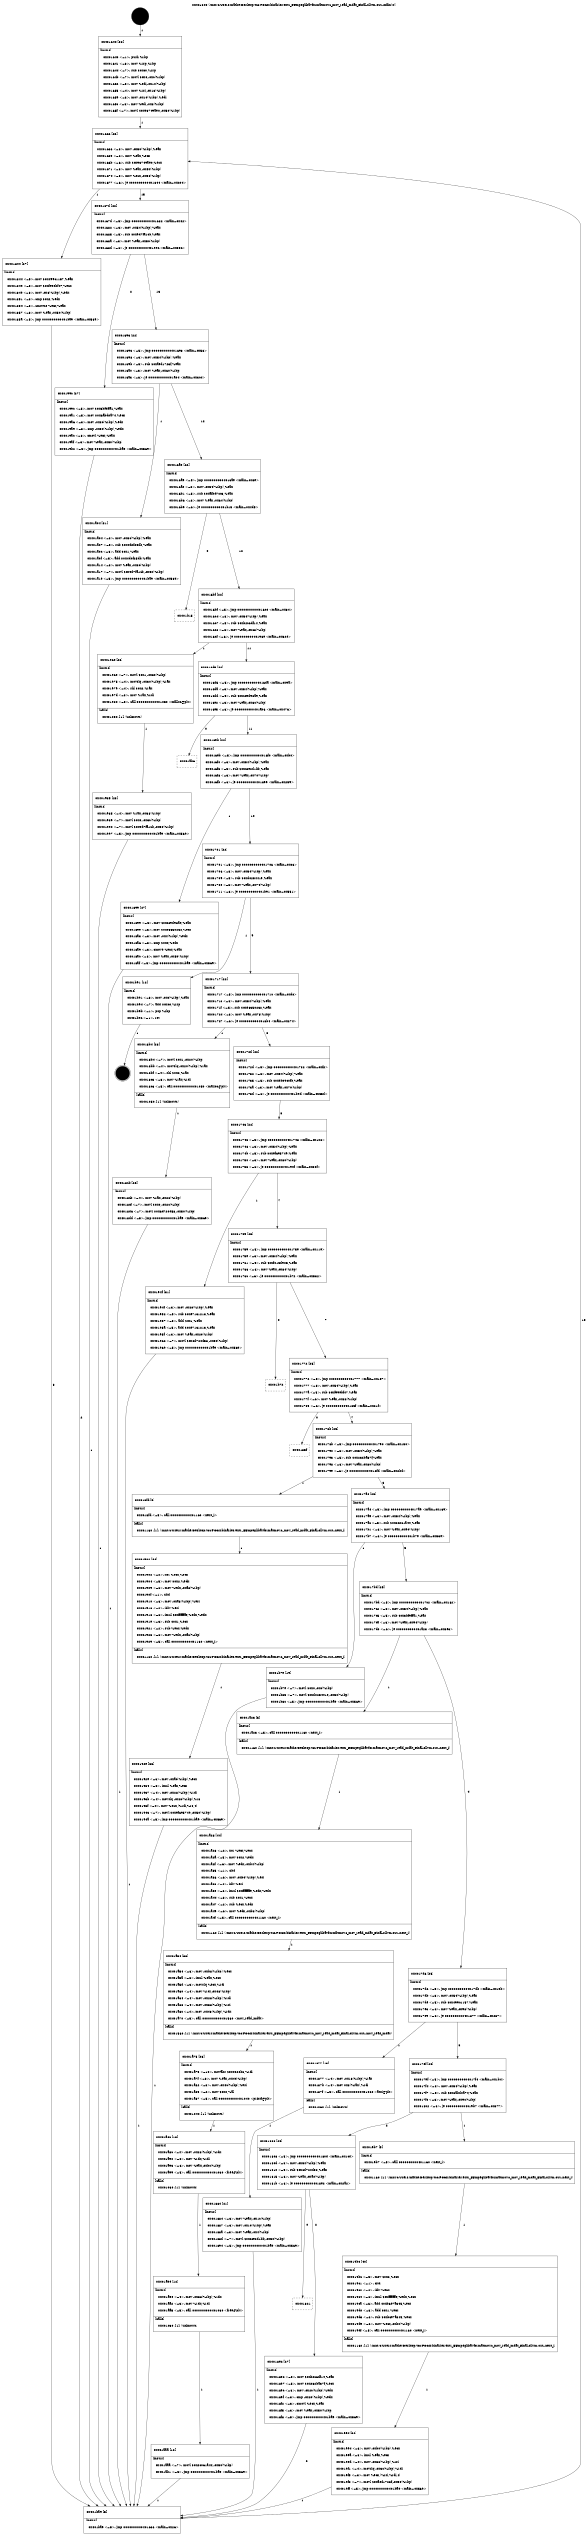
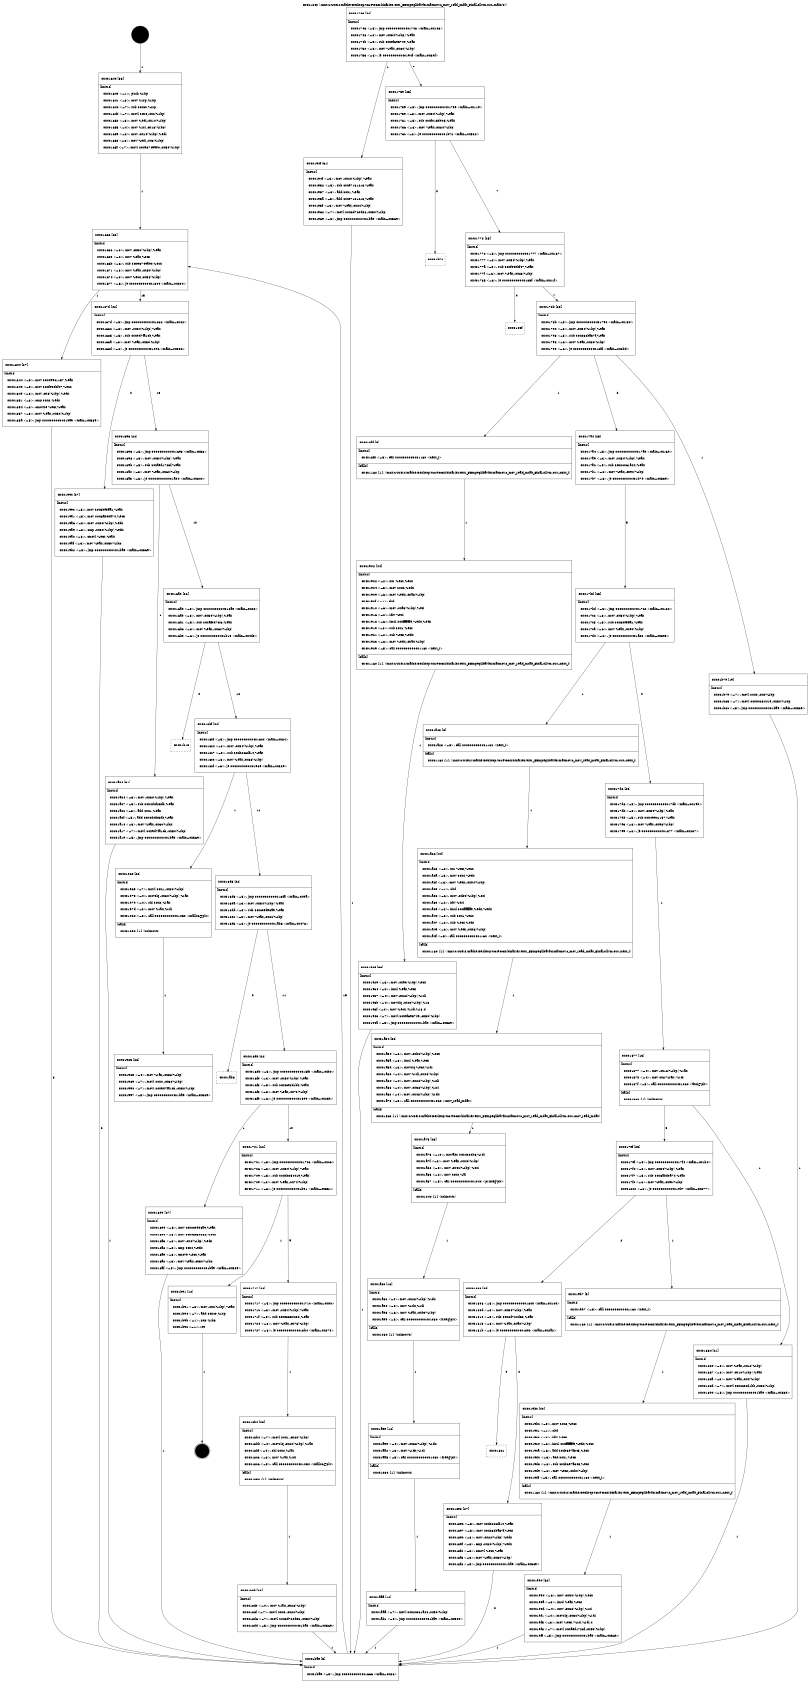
(282, 1073) -> none
(354, 1603) -> (708, 503)
(99, 1672) -> none
(458, 2039) -> (665, 1122)
